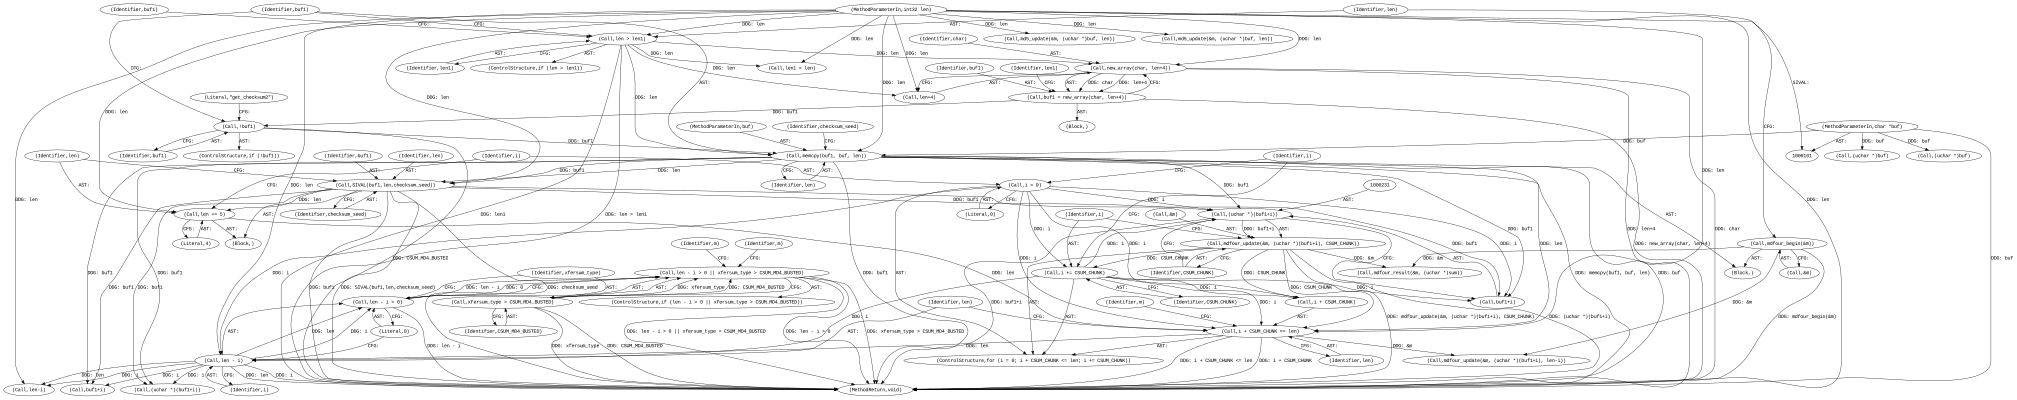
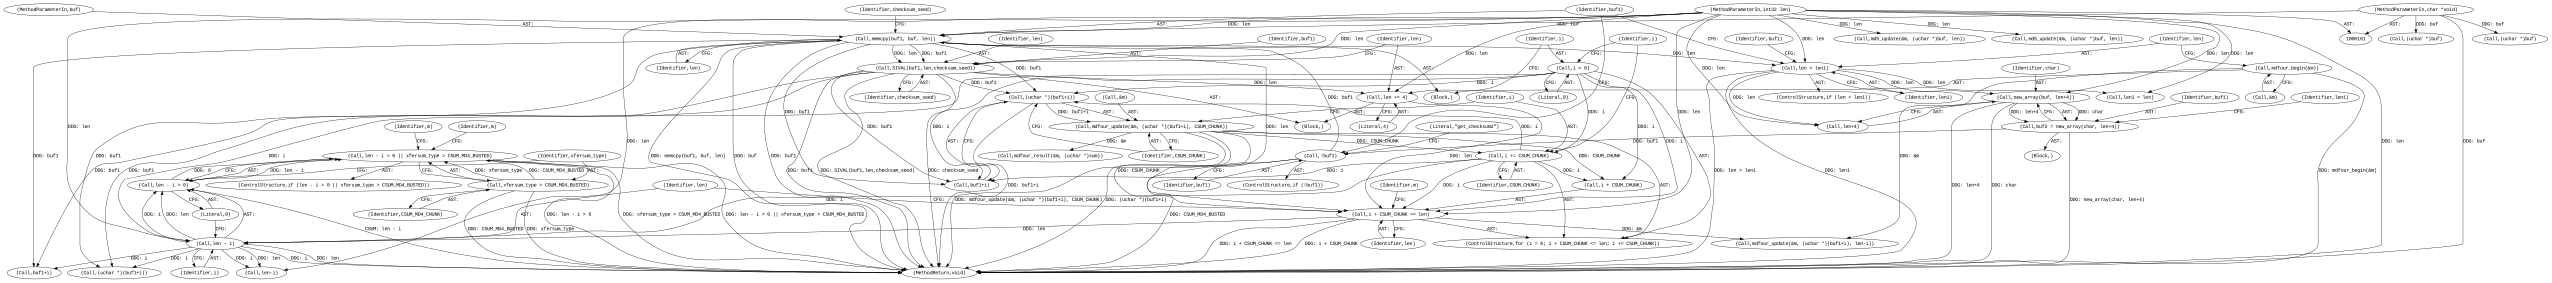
(1130, 68) -> (2036, 97)
(1802, 83) -> (2351, 24)
(1077, 97) -> (2070, 127)
(1862, 127) -> (2416, 10)
(657, 142) -> (1356, 46)
(1380, 185) -> none
(204, 214) -> (1387, 97)
(1577, 250) -> none
(503, 331) -> (405, 214)
(444, 346) -> (383, 229)
